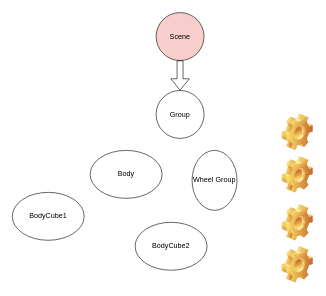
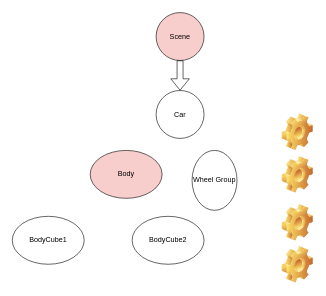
(180, 114) -> (180, 114)
(126, 174) -> (126, 174)
(48, 216) -> (48, 240)
(171, 246) -> (168, 240)
